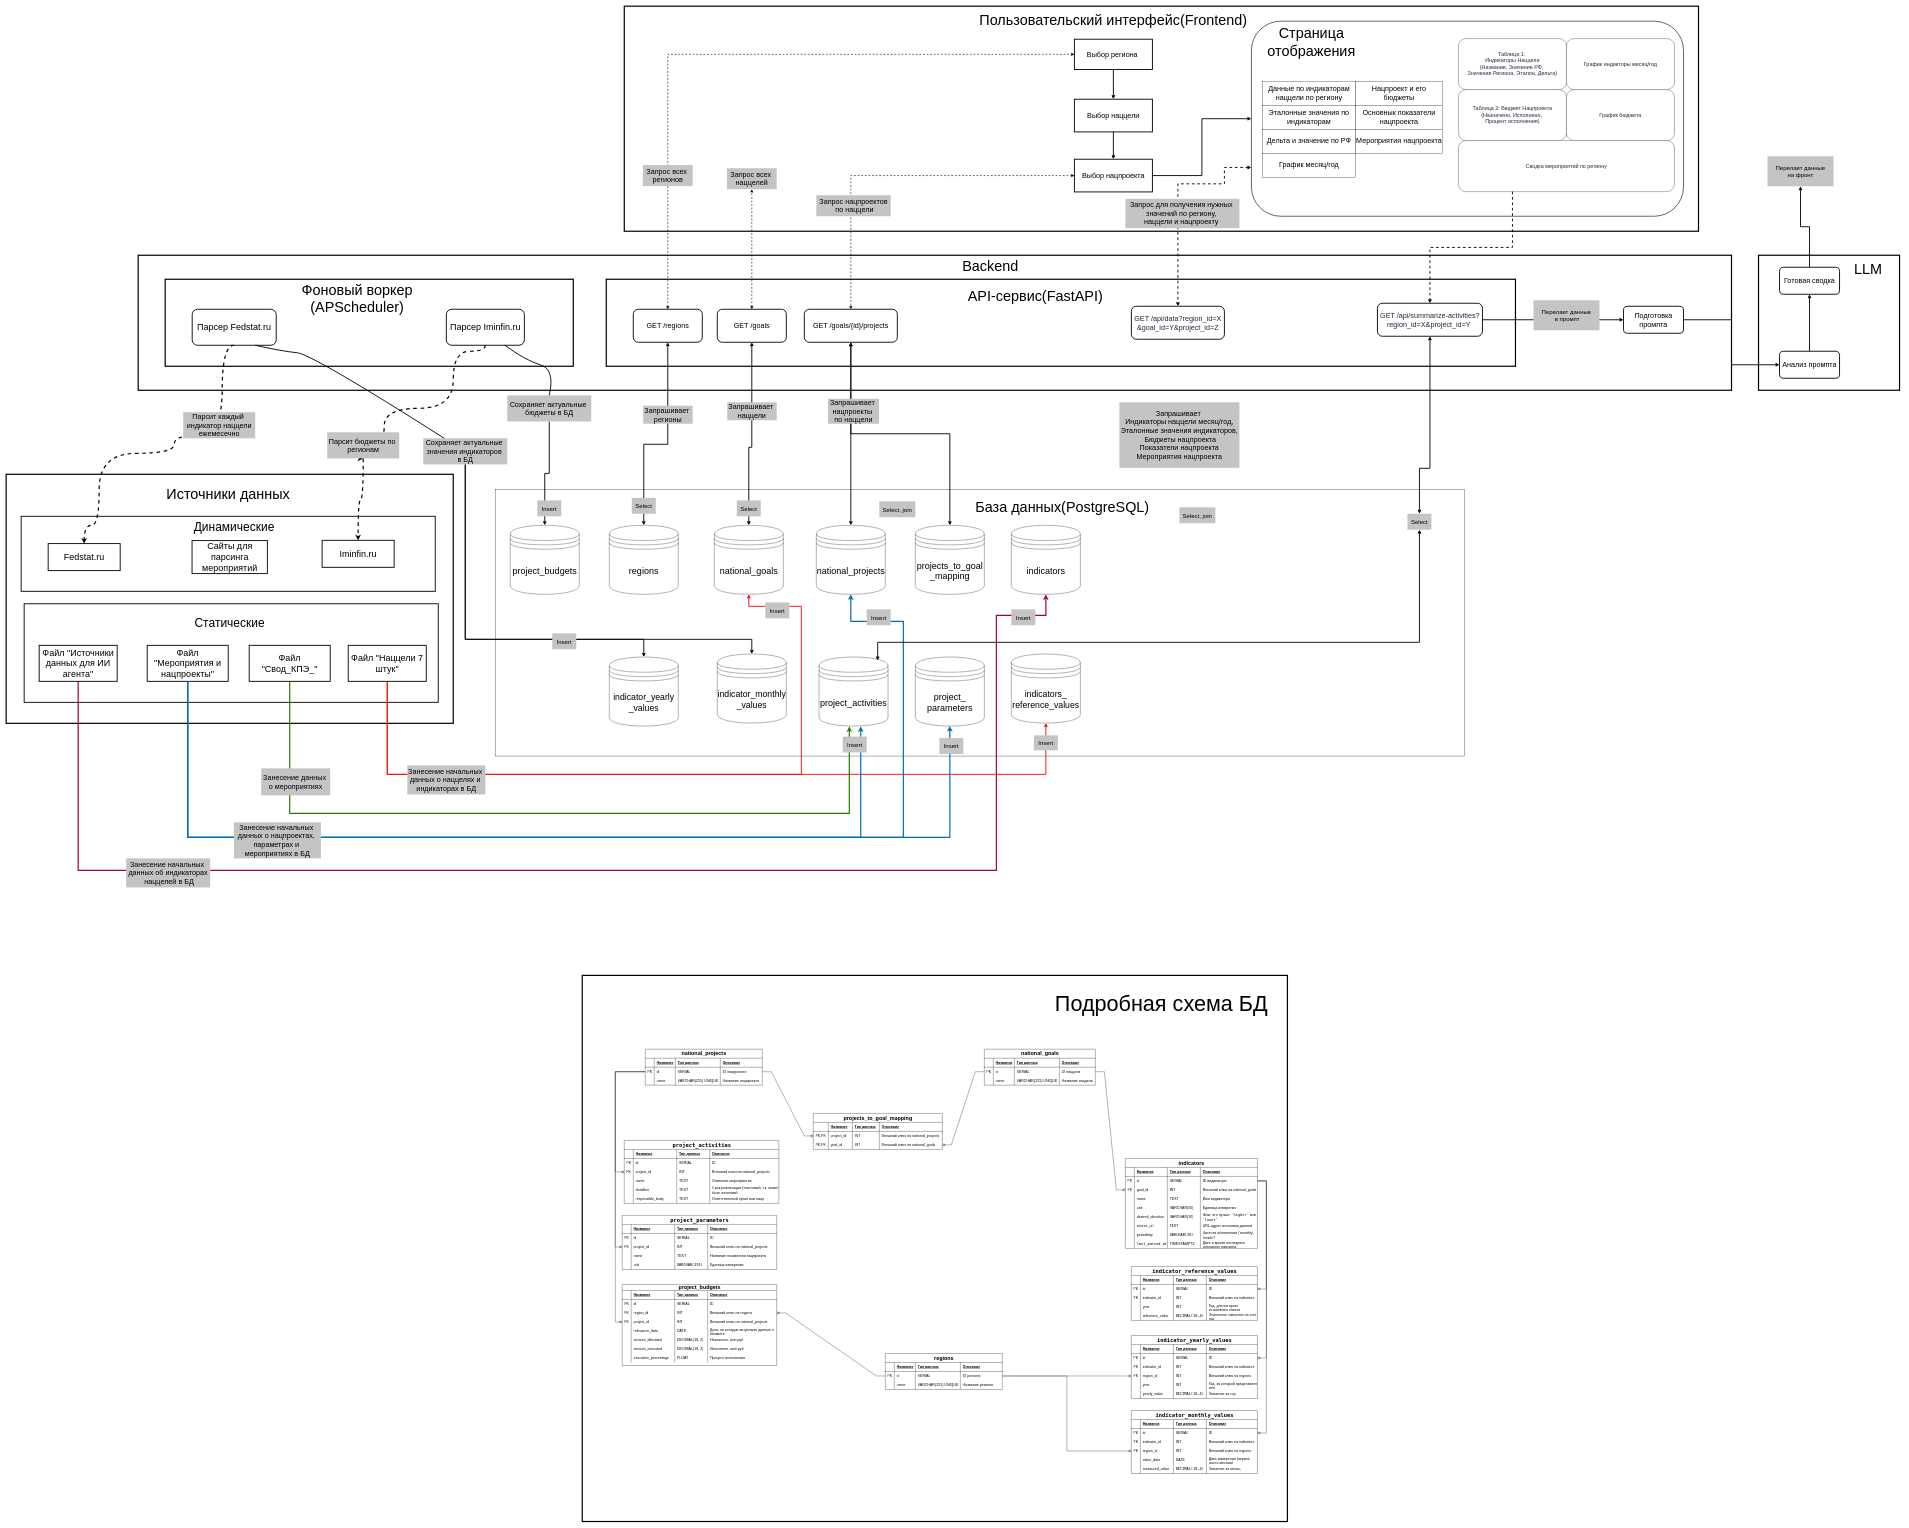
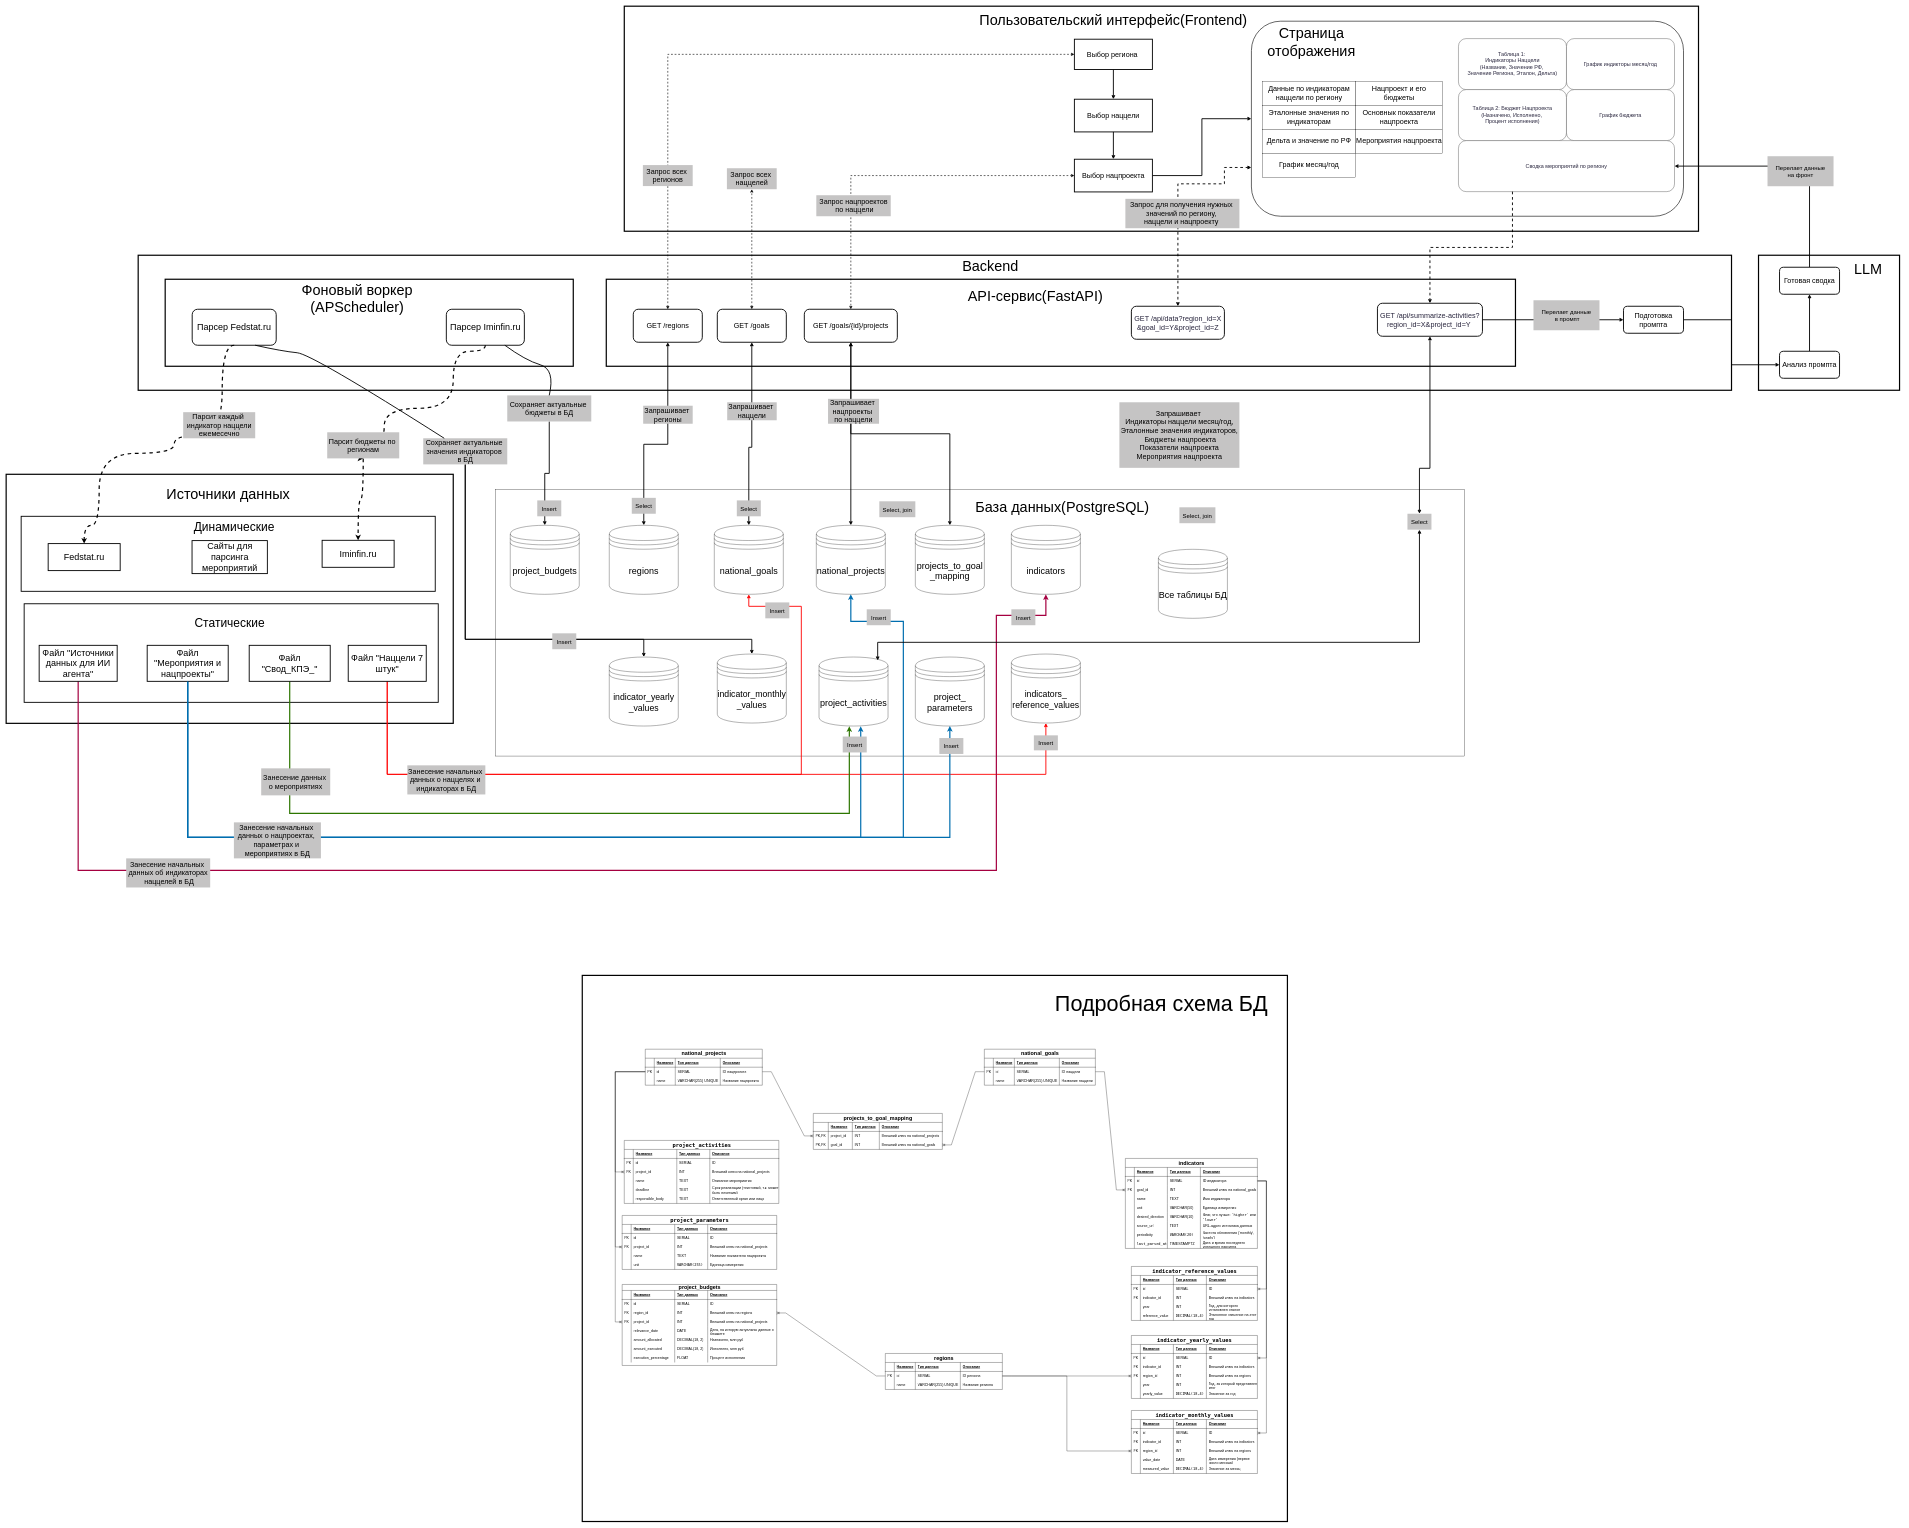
(1800, 213) -> (1723, 166)
none -> (1193, 584)
